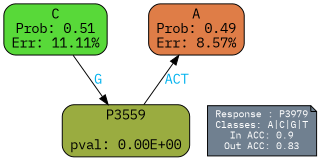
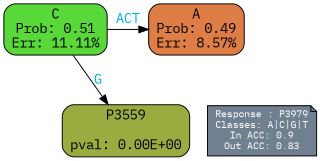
(158, 84) -> (123, 29)
